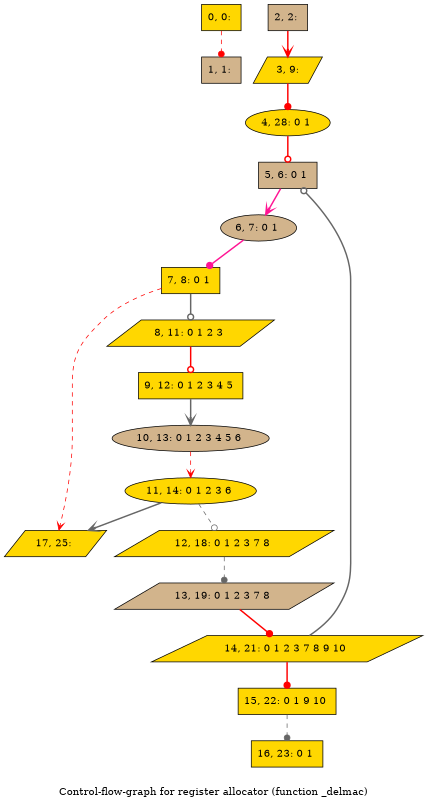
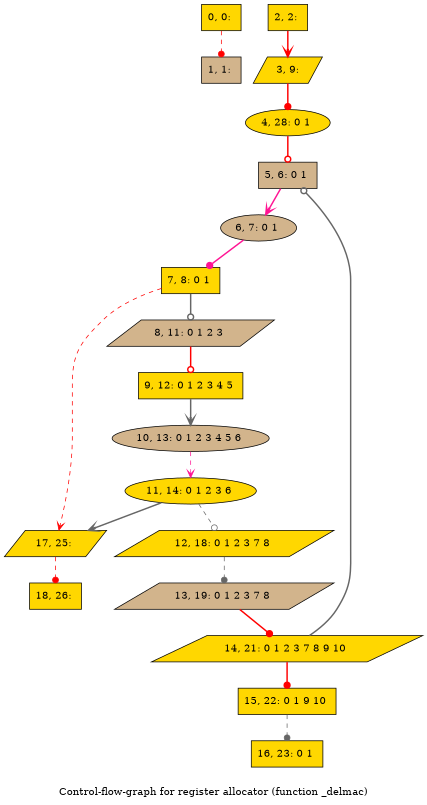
(288, 18) -> (288, 18)
(191, 333) -> (191, 333)
(191, 461) -> (191, 461)
none -> (56, 596)
